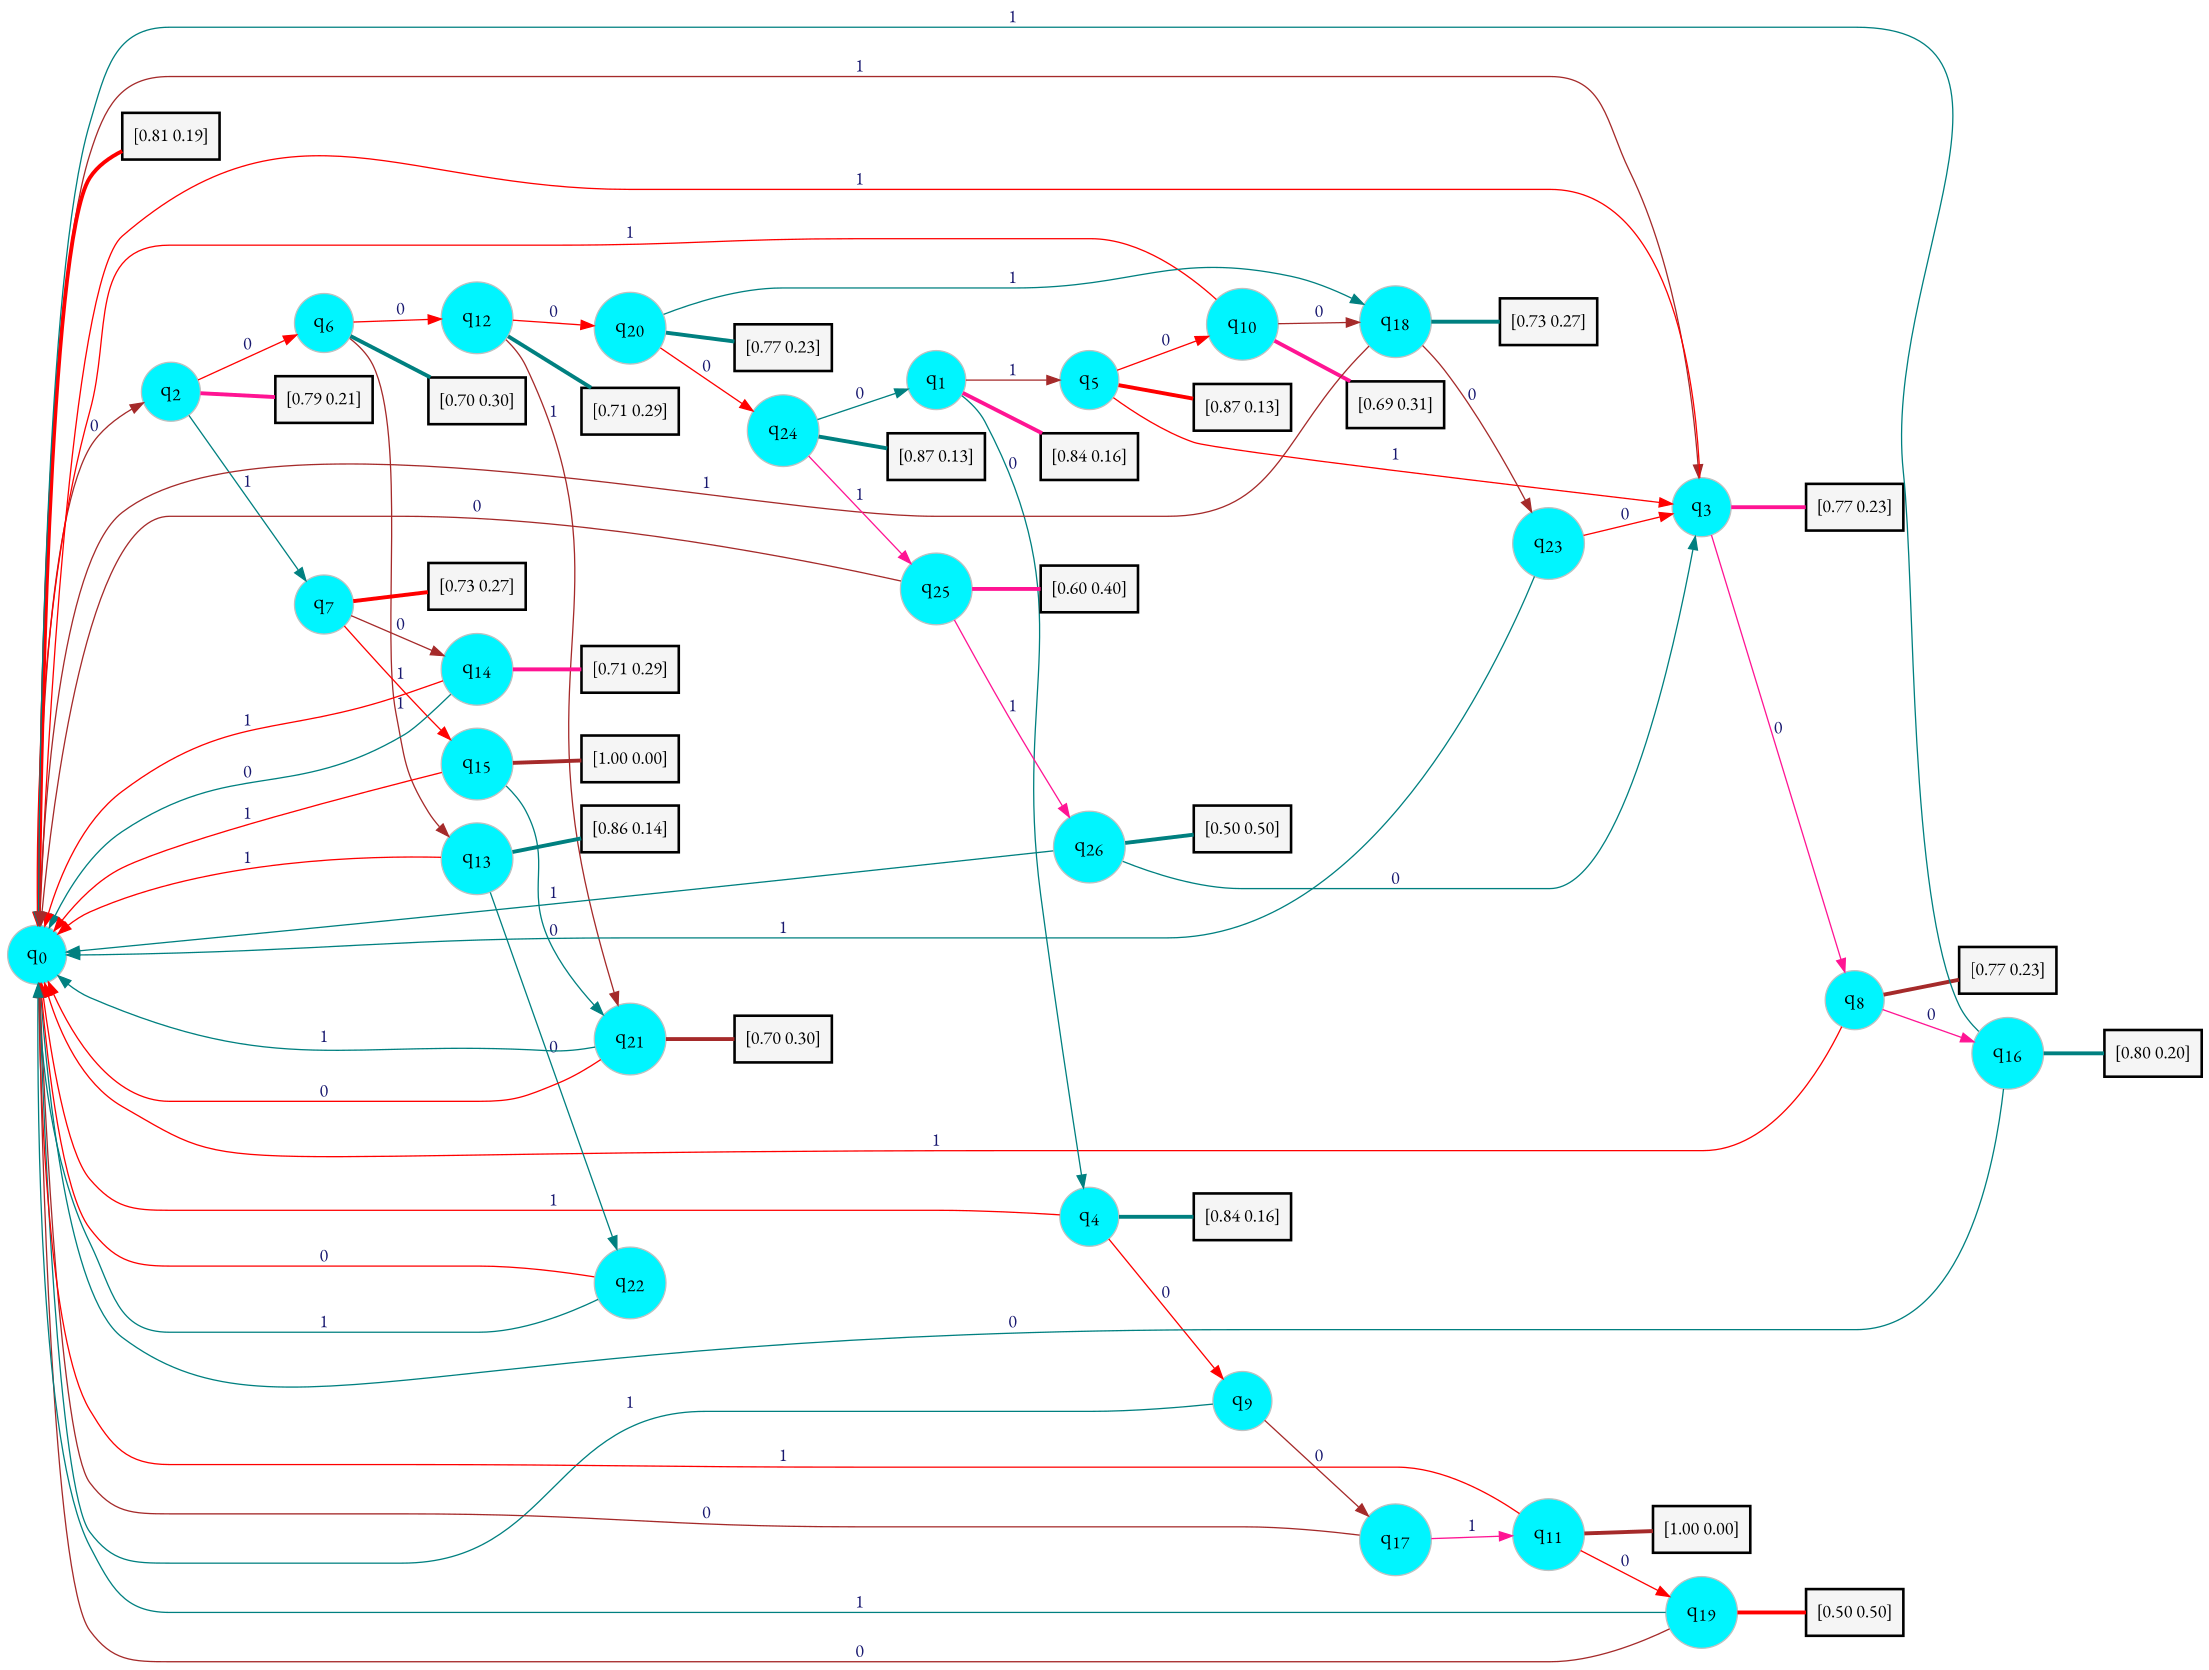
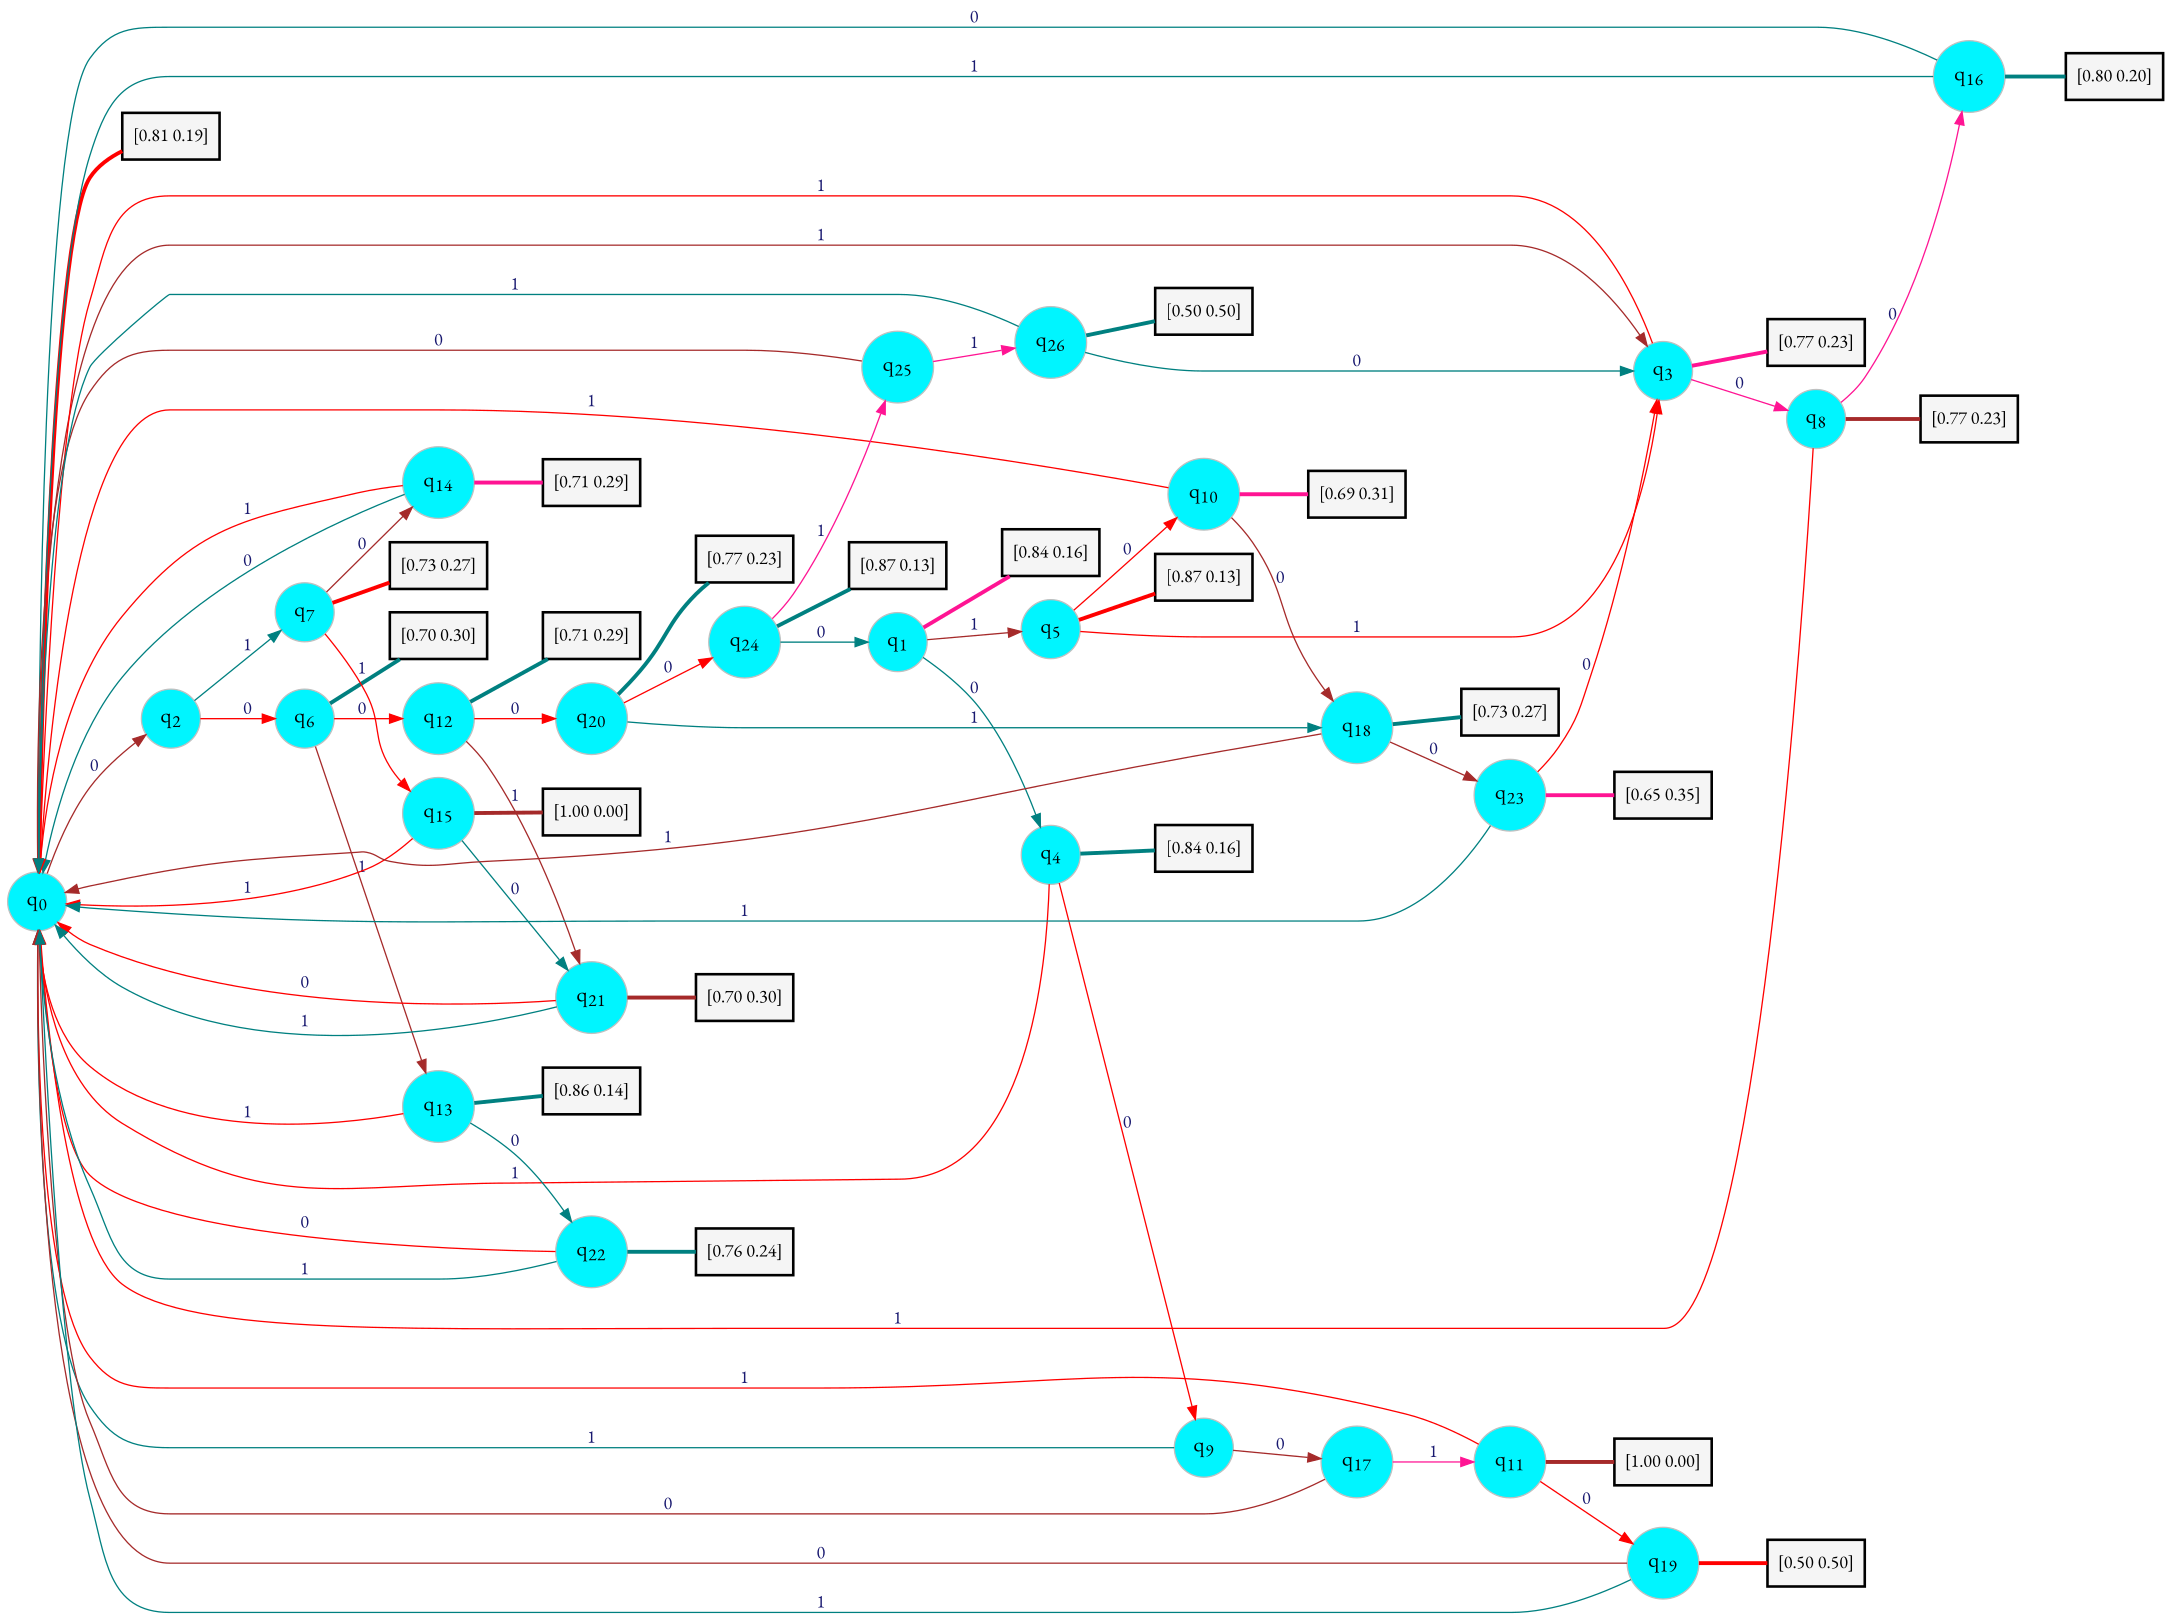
(324, 400) -> none
(1089, 589) -> none
none -> (1663, 795)
none -> (745, 1252)
